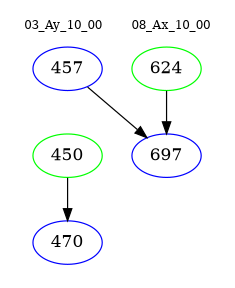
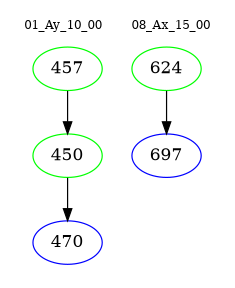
(63, 26) -> (63, 26)
(171, 26) -> (171, 26)
(68, 69) -> (68, 69)
(104, 101) -> (68, 106)
